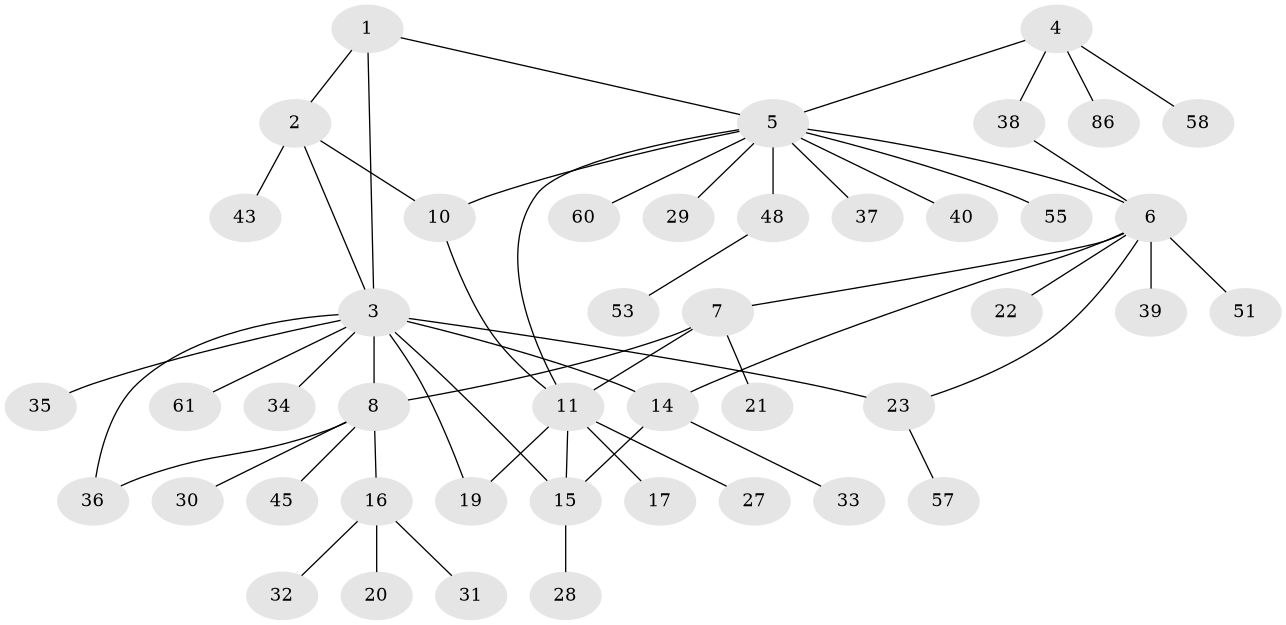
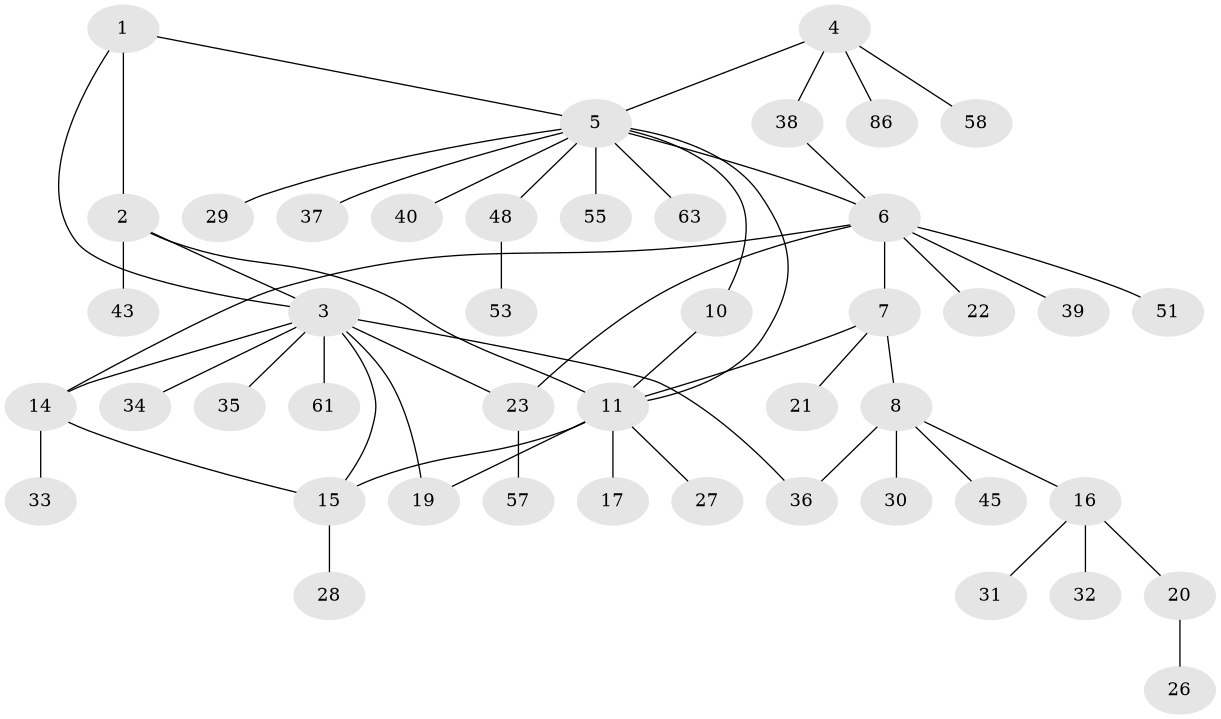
(361, 166) -> (376, 291)
(584, 218) -> (690, 218)
(374, 360) -> none
none -> (1180, 690)
